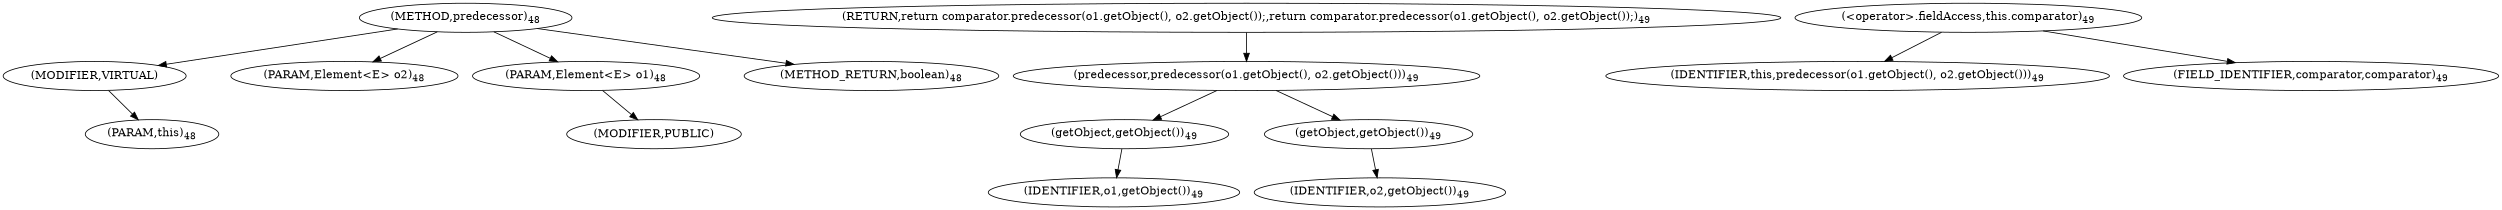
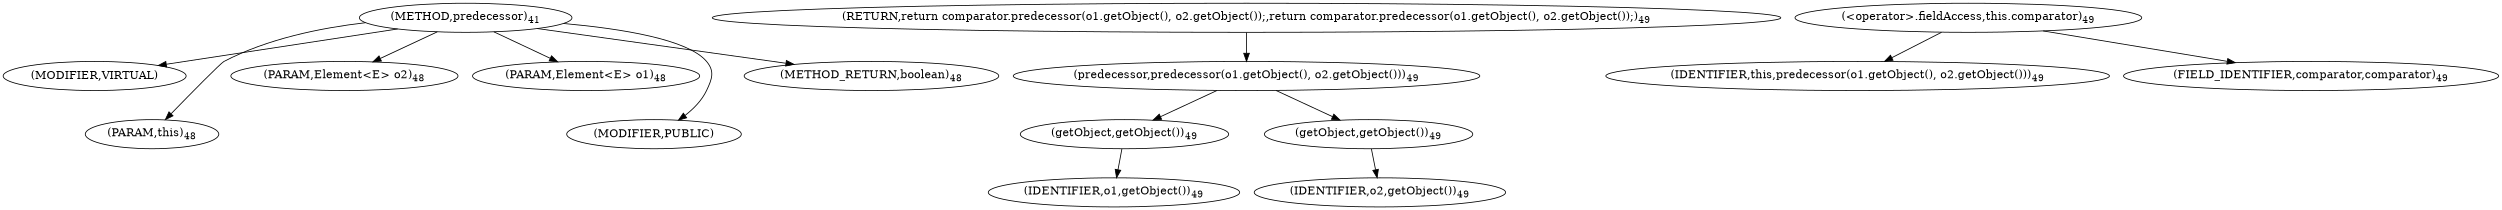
(534, 17) -> (534, 17)
(121, 102) -> (268, 43)
(617, 103) -> (669, 41)
